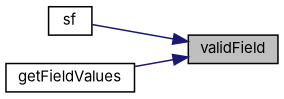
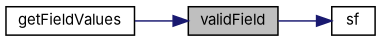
(133, 32) -> (297, 21)
